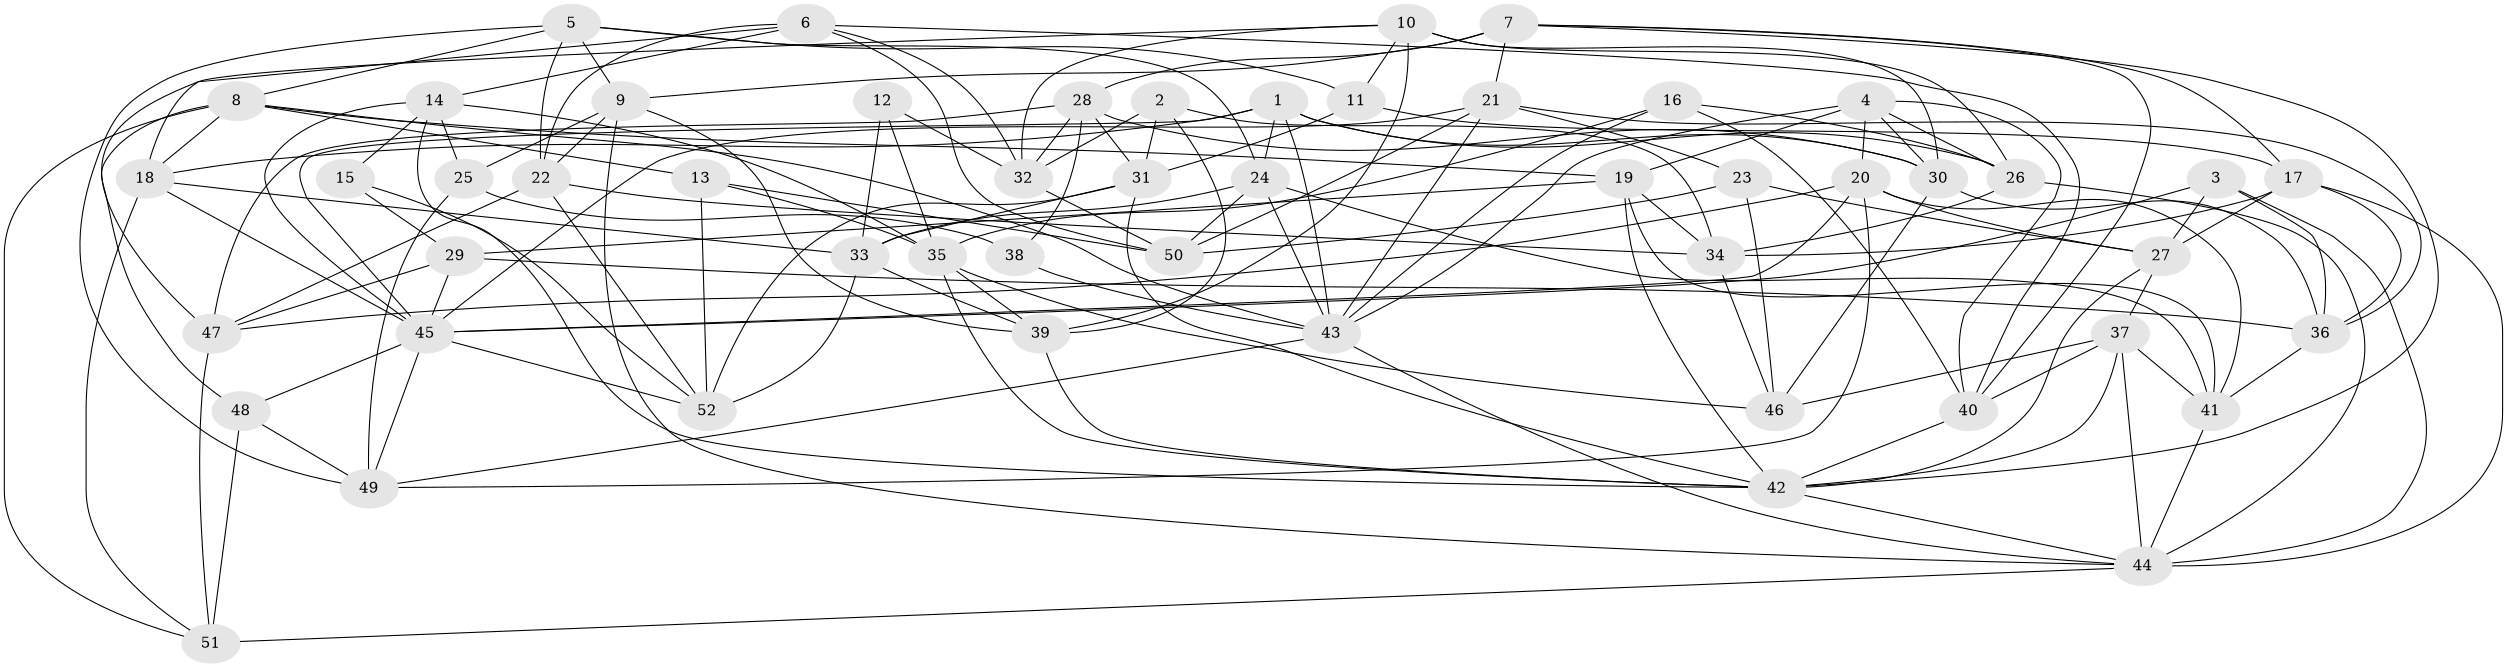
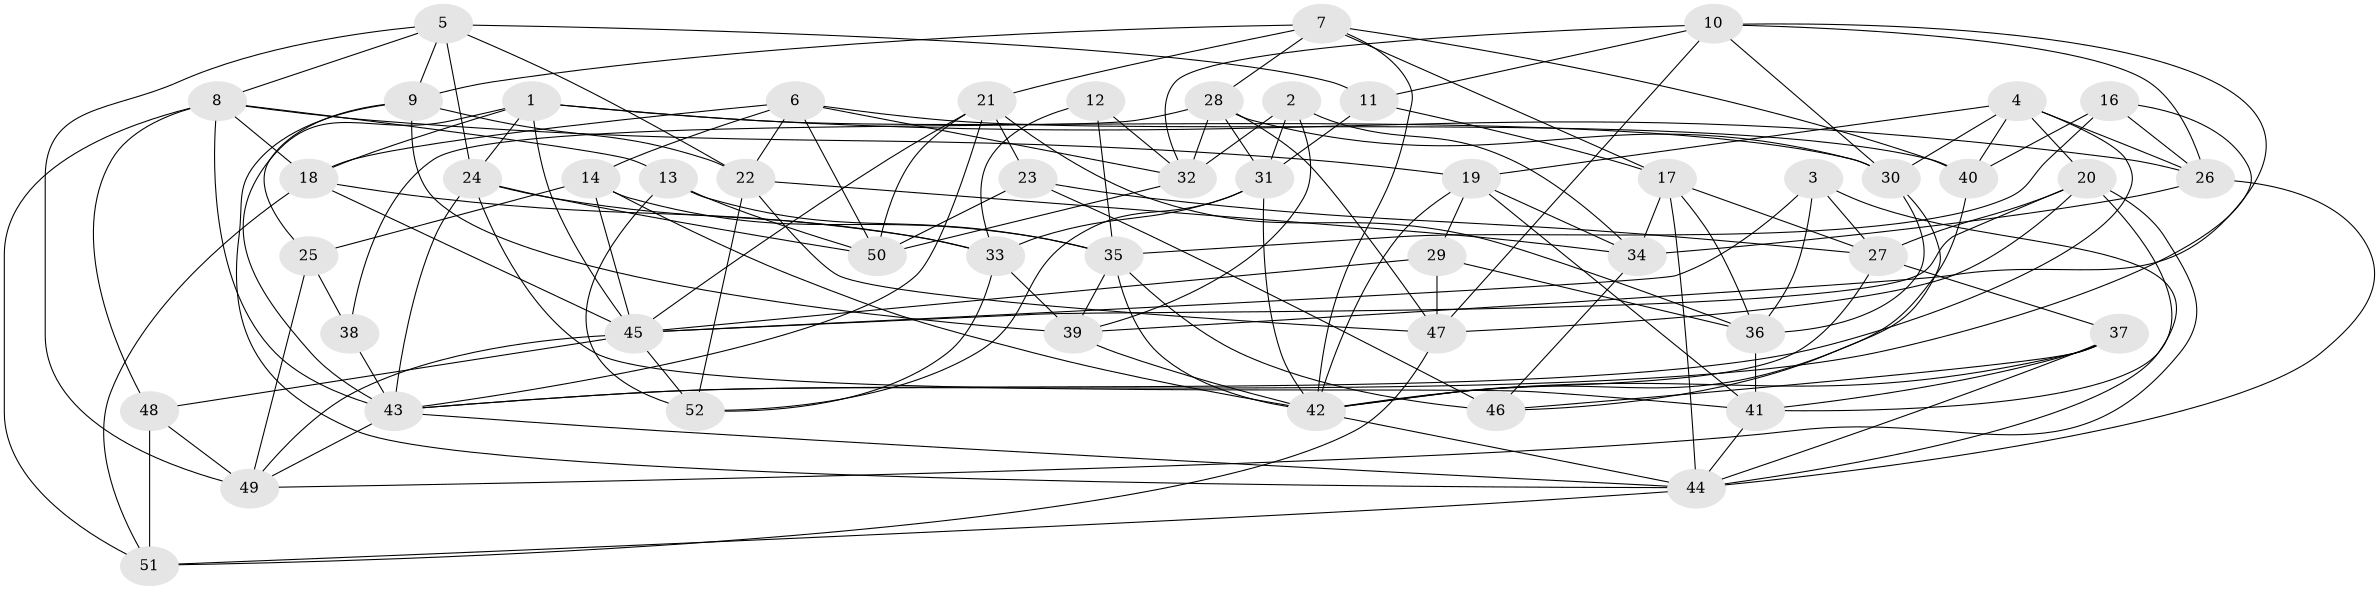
(346, 179) -> none
(2039, 375) -> none
